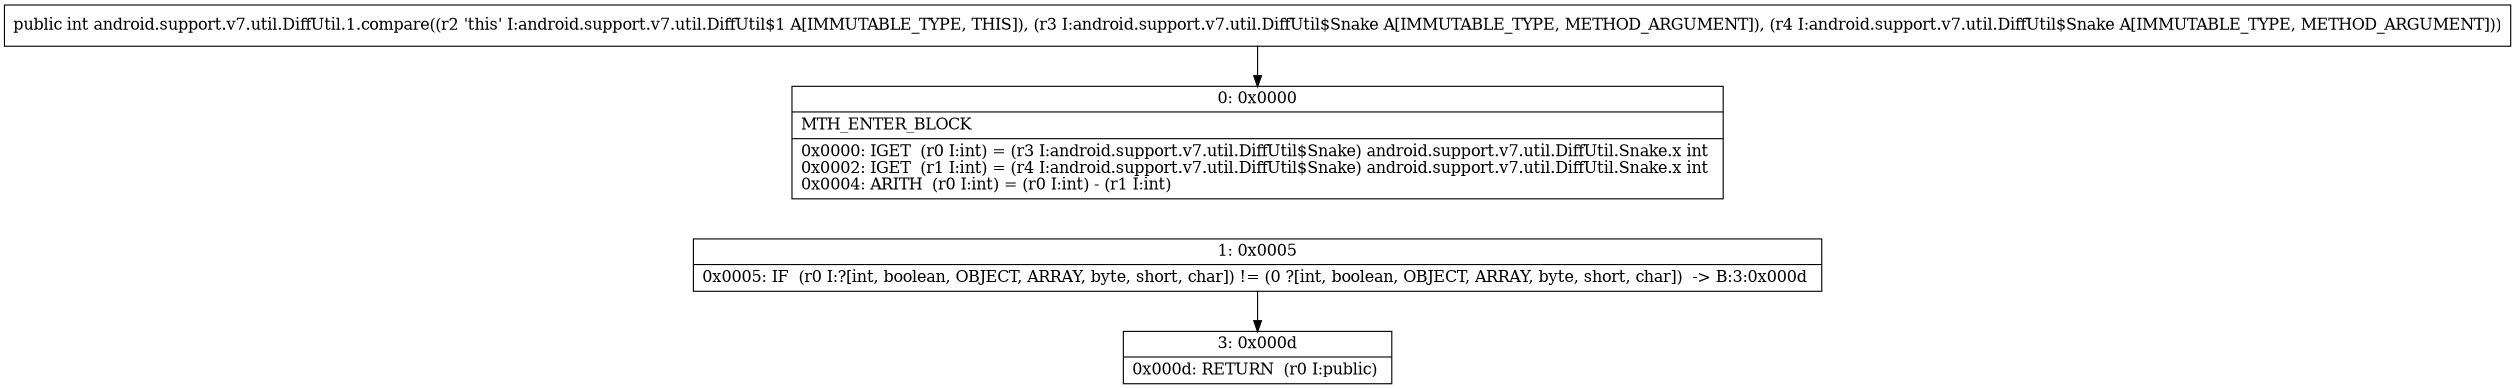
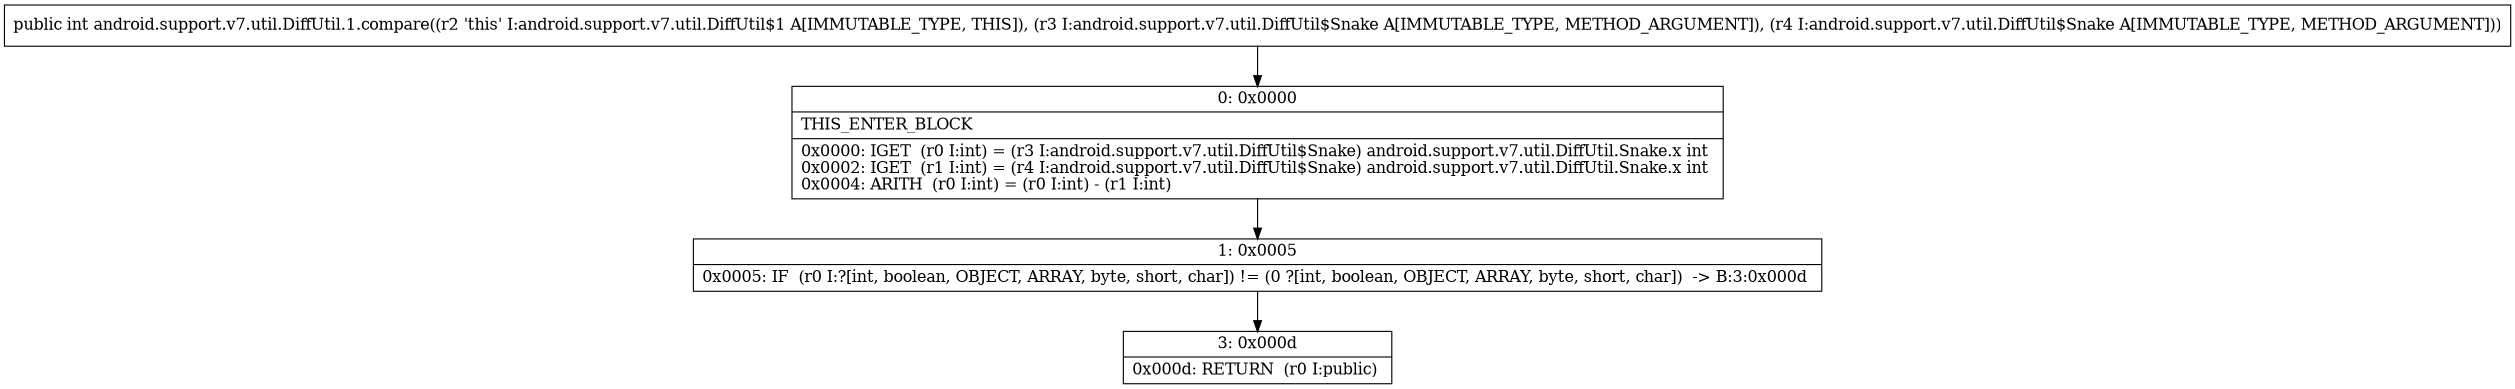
(887, 125) -> (887, 125)
none -> (1258, 213)
